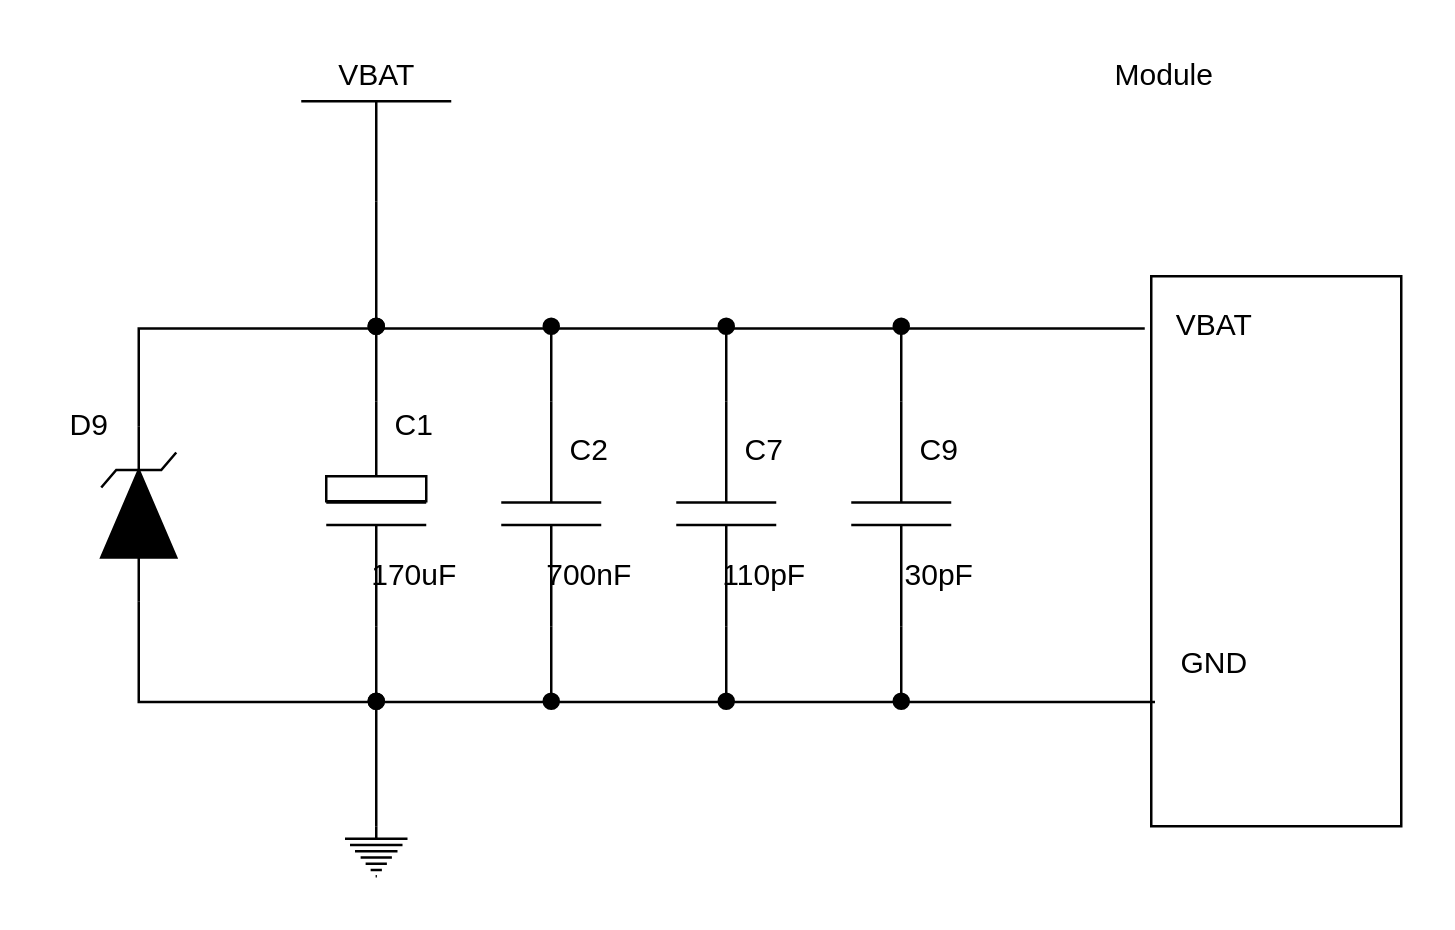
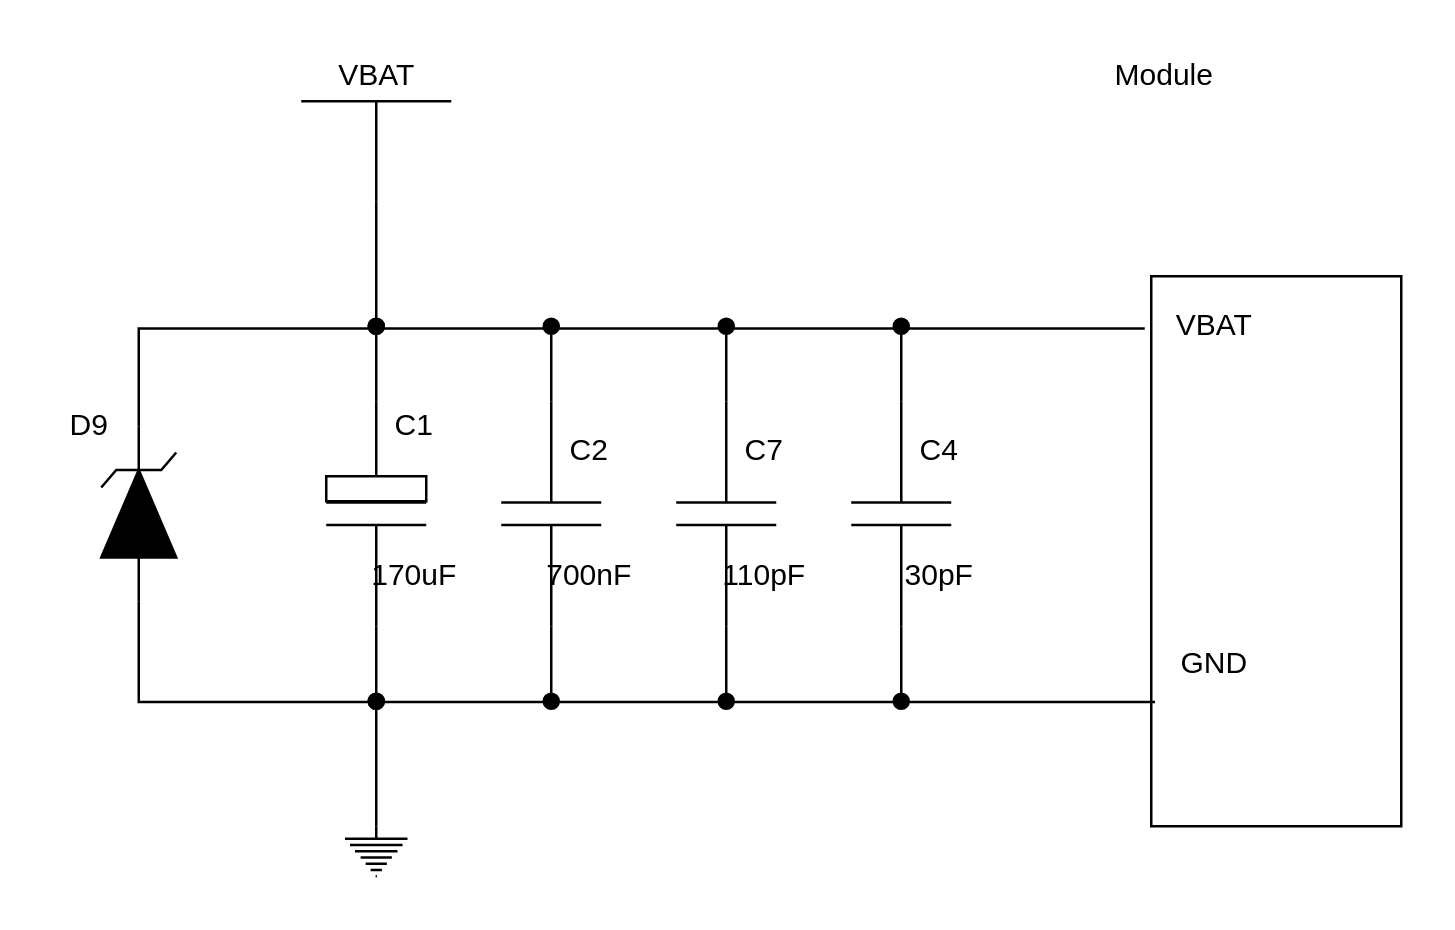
(940, 451) -> (940, 451)
